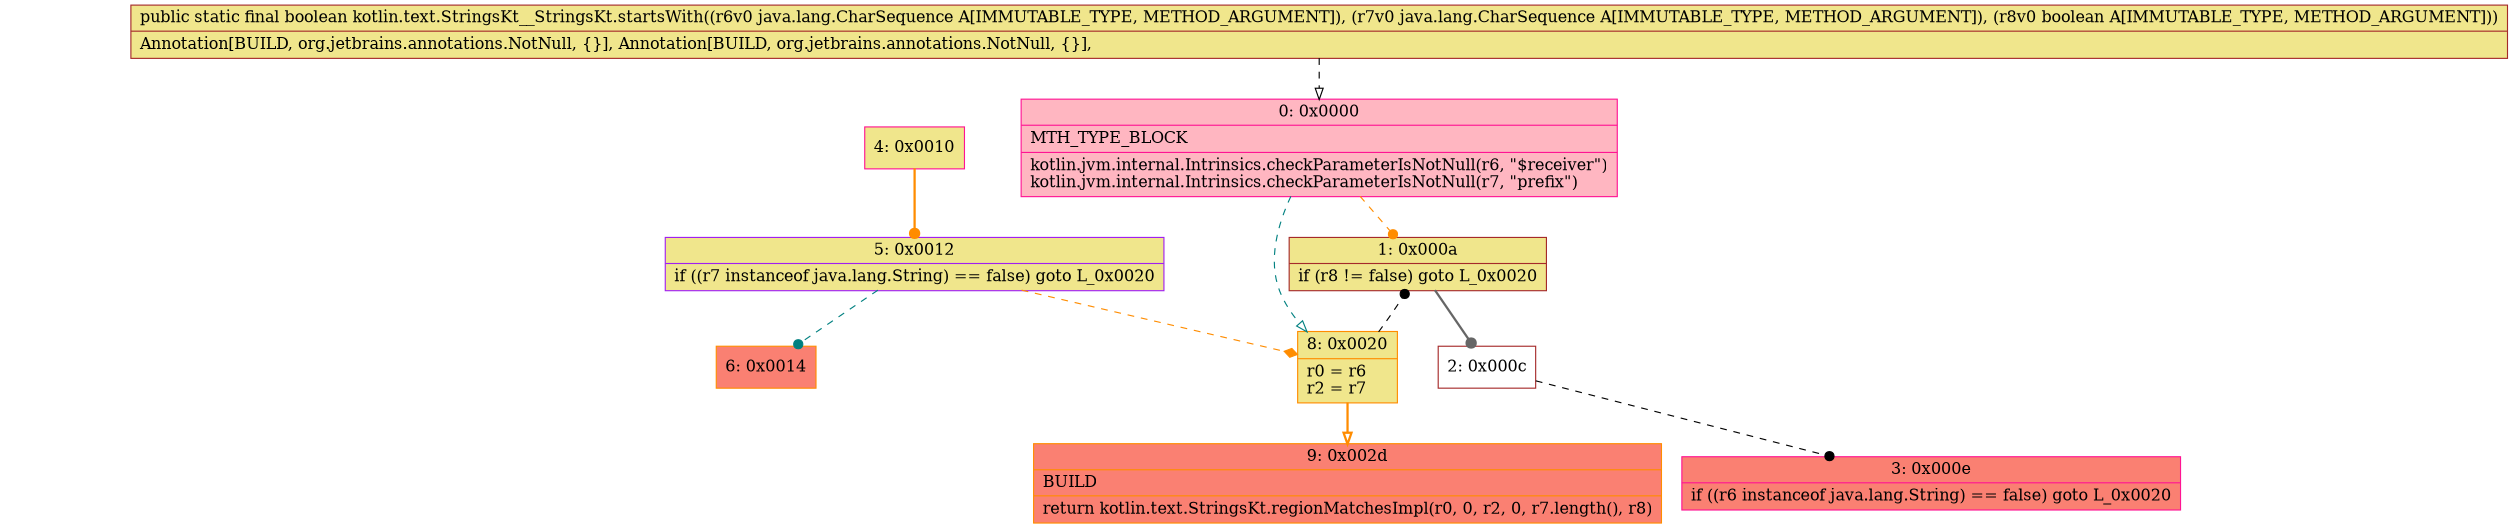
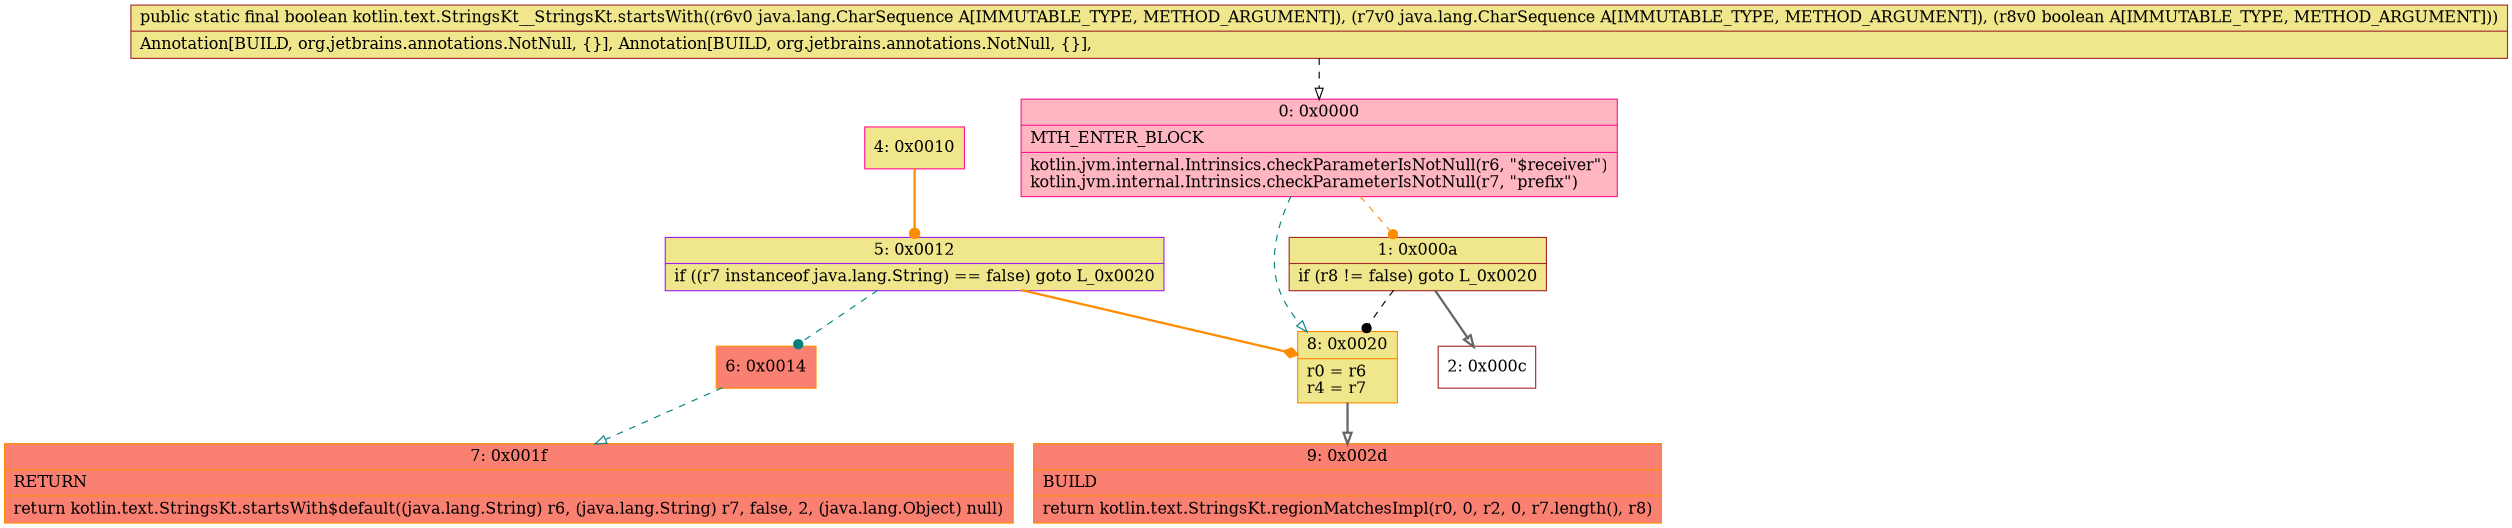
(1109, 138) -> (1117, 138)
(1391, 315) -> (1381, 307)
(1452, 315) -> (1452, 315)
(1153, 321) -> (1153, 321)
(1337, 389) -> (1337, 389)
(1348, 417) -> (1348, 417)
none -> (509, 483)
(1931, 483) -> none
